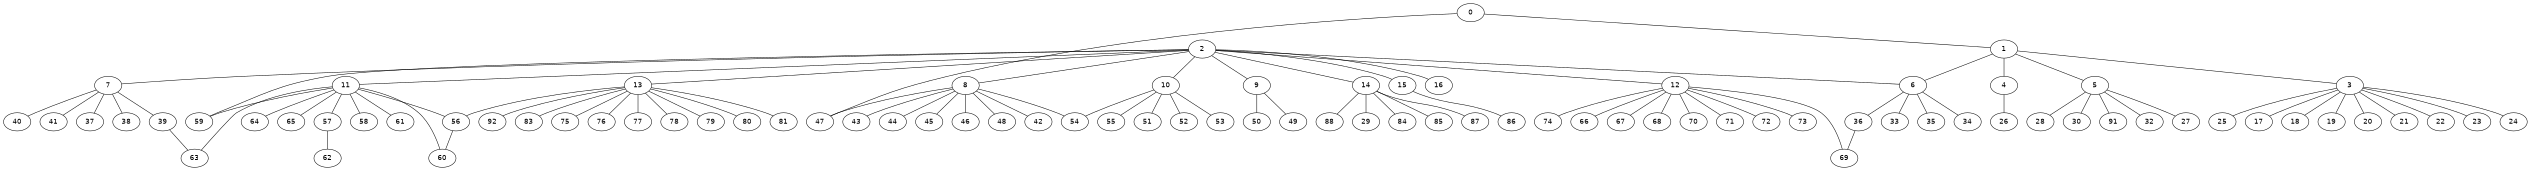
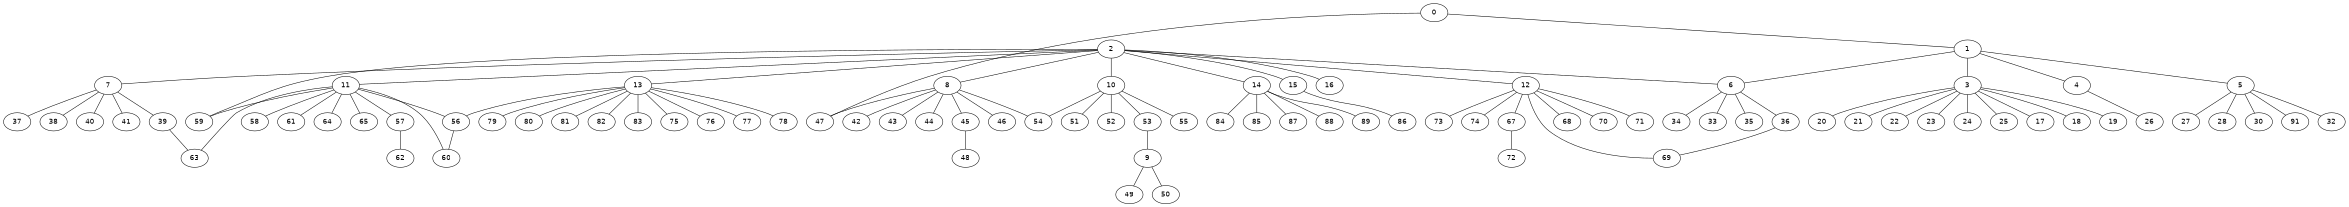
(1230, 67) -> (1148, 140)
(1722, 102) -> (1512, 140)
(984, 104) -> (966, 140)
(492, 122) -> (602, 122)
(1366, 122) -> (1366, 122)
(1584, 122) -> none
